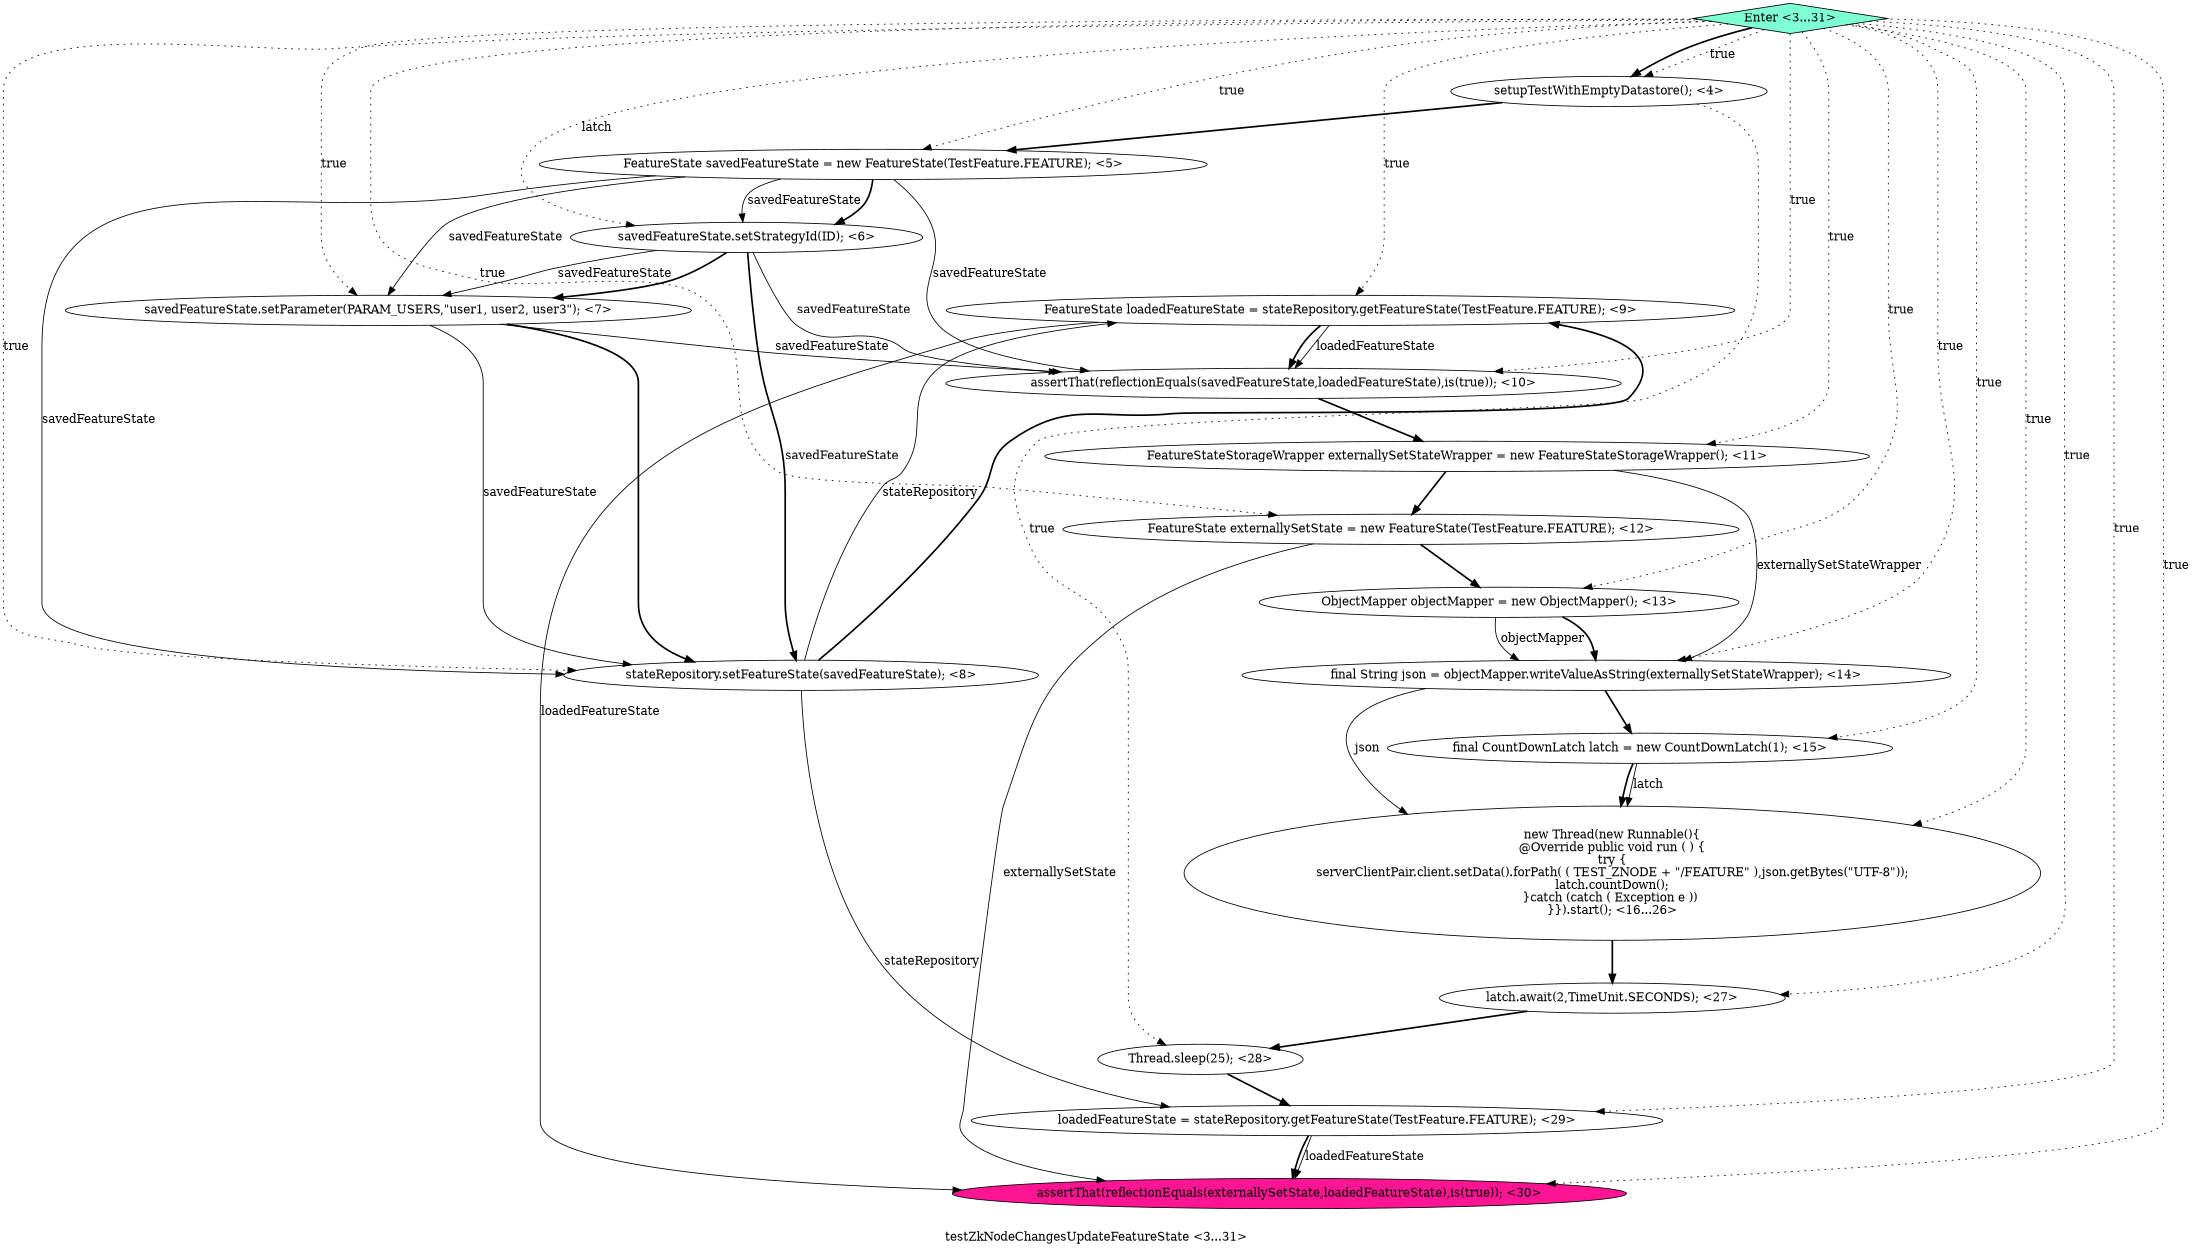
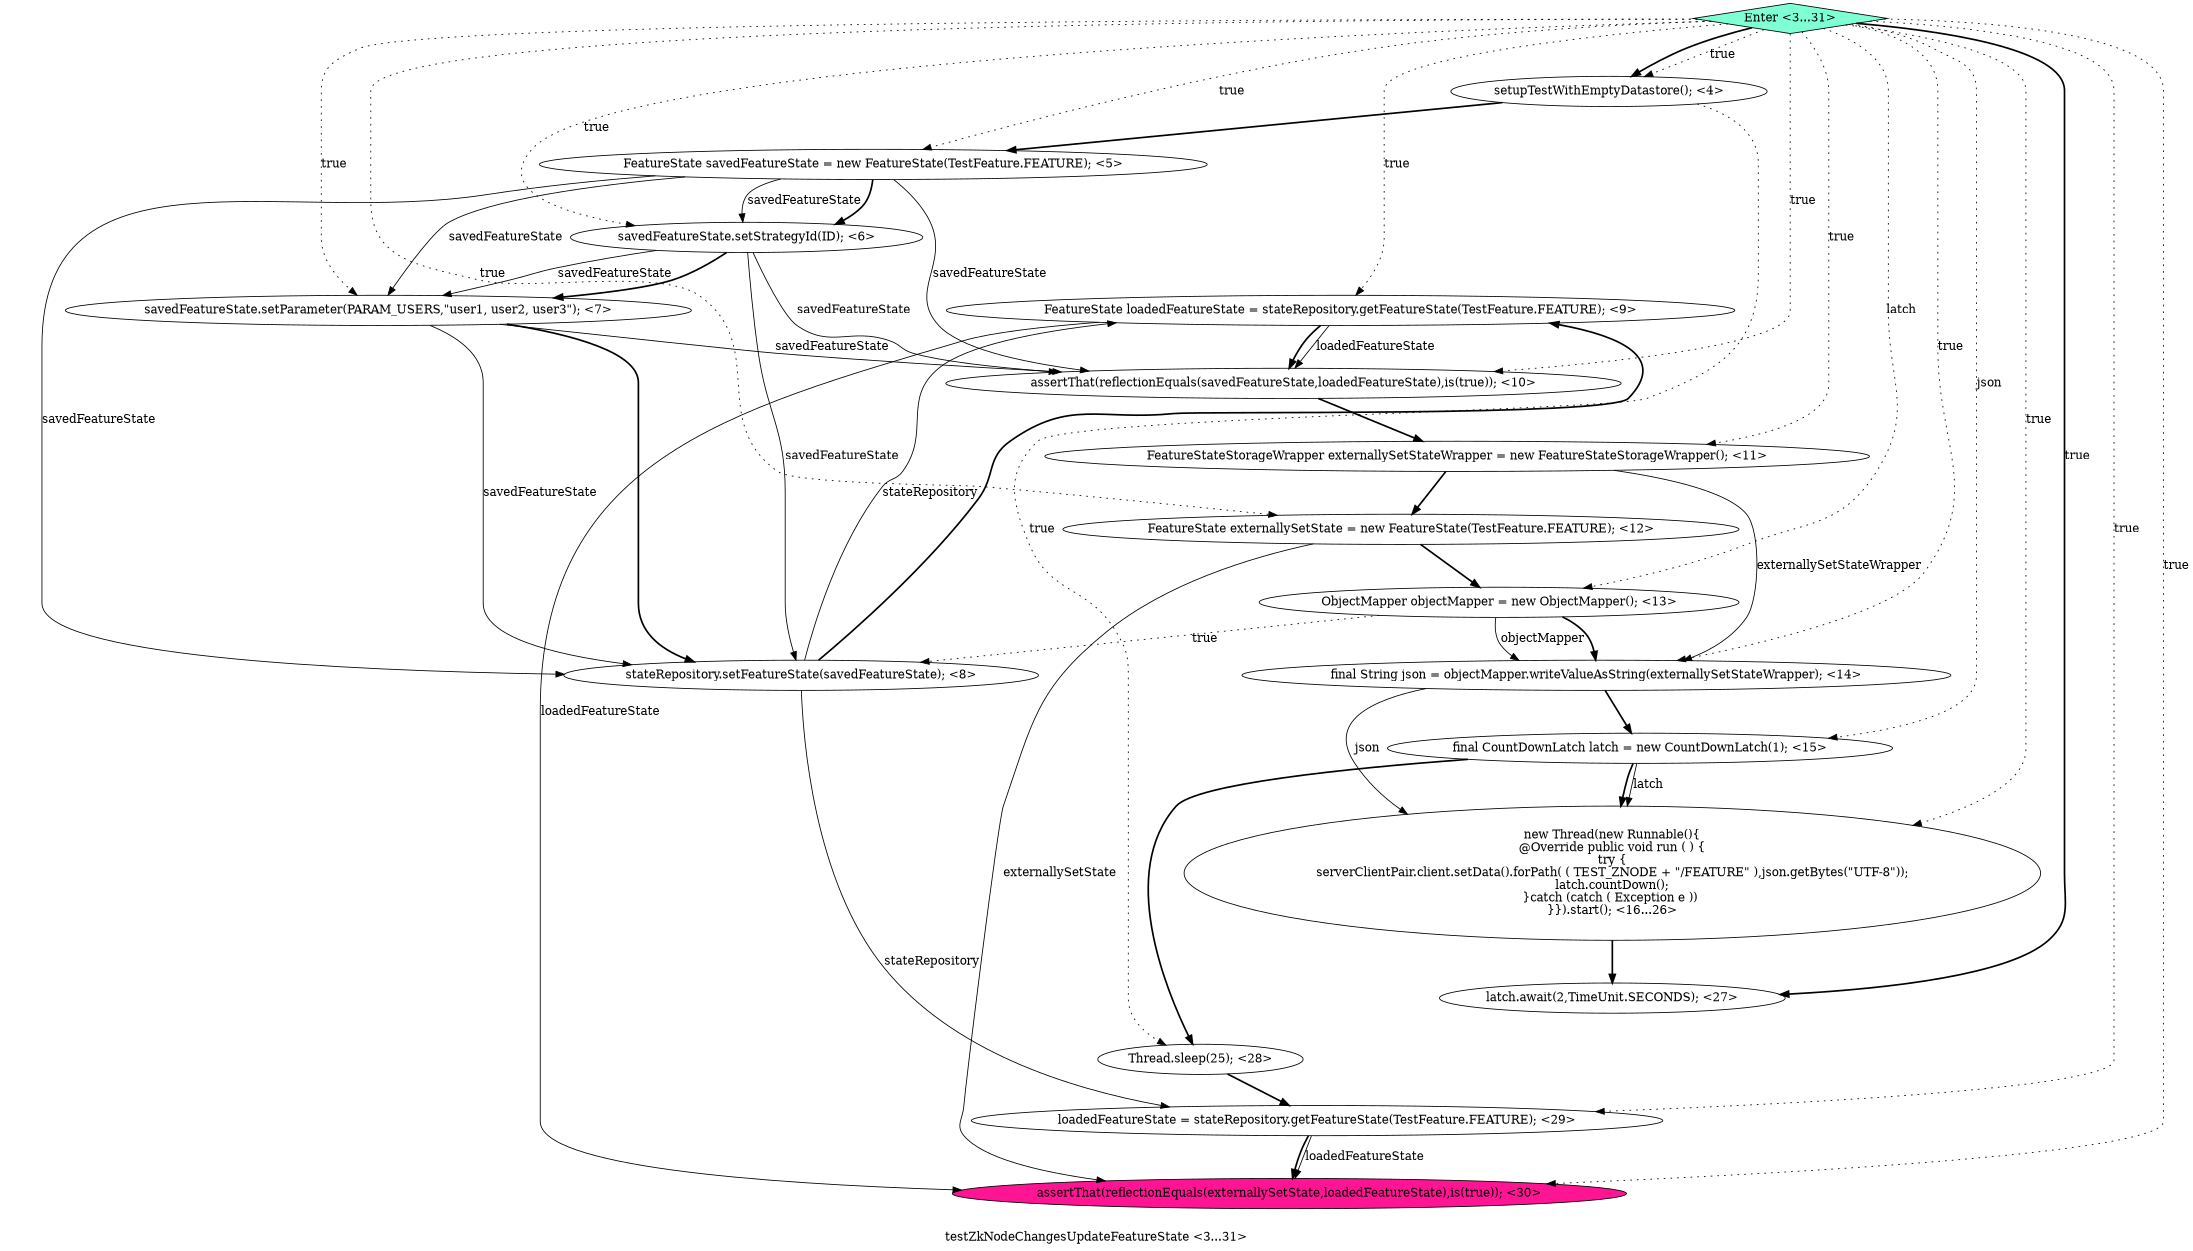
(295, 49) -> (1154, 638)
(597, 128) -> (597, 128)
(1901, 310) -> (1901, 310)
(1989, 383) -> (1989, 383)
(782, 451) -> (782, 451)
(2065, 538) -> (2065, 538)
(1403, 1029) -> (1200, 795)
